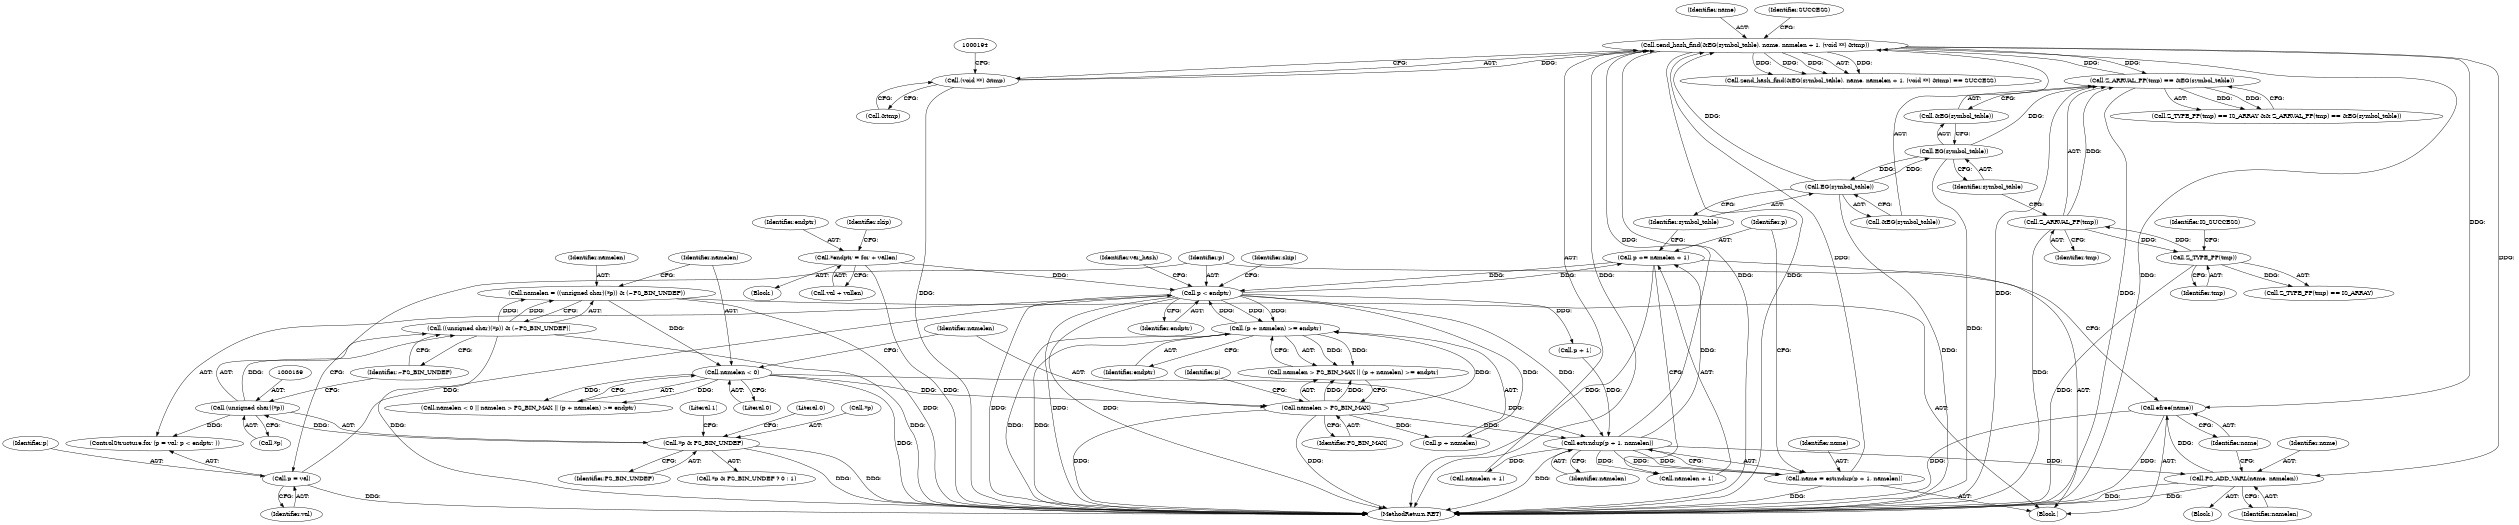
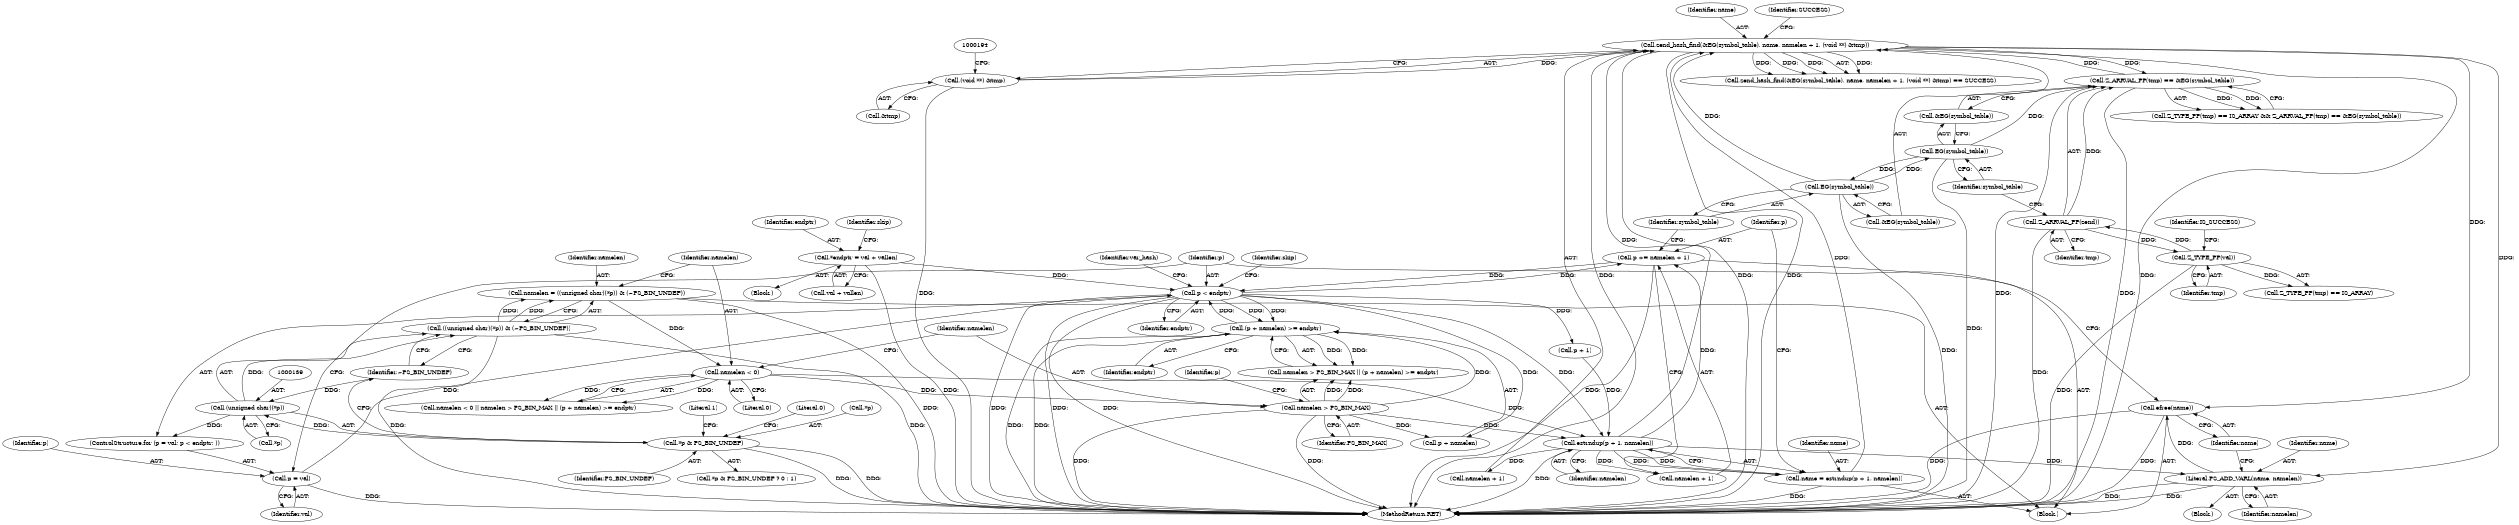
(886, 99) -> (886, 99)
(2061, 223) -> (2061, 223)
(856, 258) -> (856, 258)
(2204, 258) -> (2204, 258)
(333, 390) -> (333, 390)
(1372, 390) -> none
(658, 460) -> (389, 431)
(218, 468) -> (229, 460)
(2244, 479) -> (2244, 479)
(909, 495) -> none
